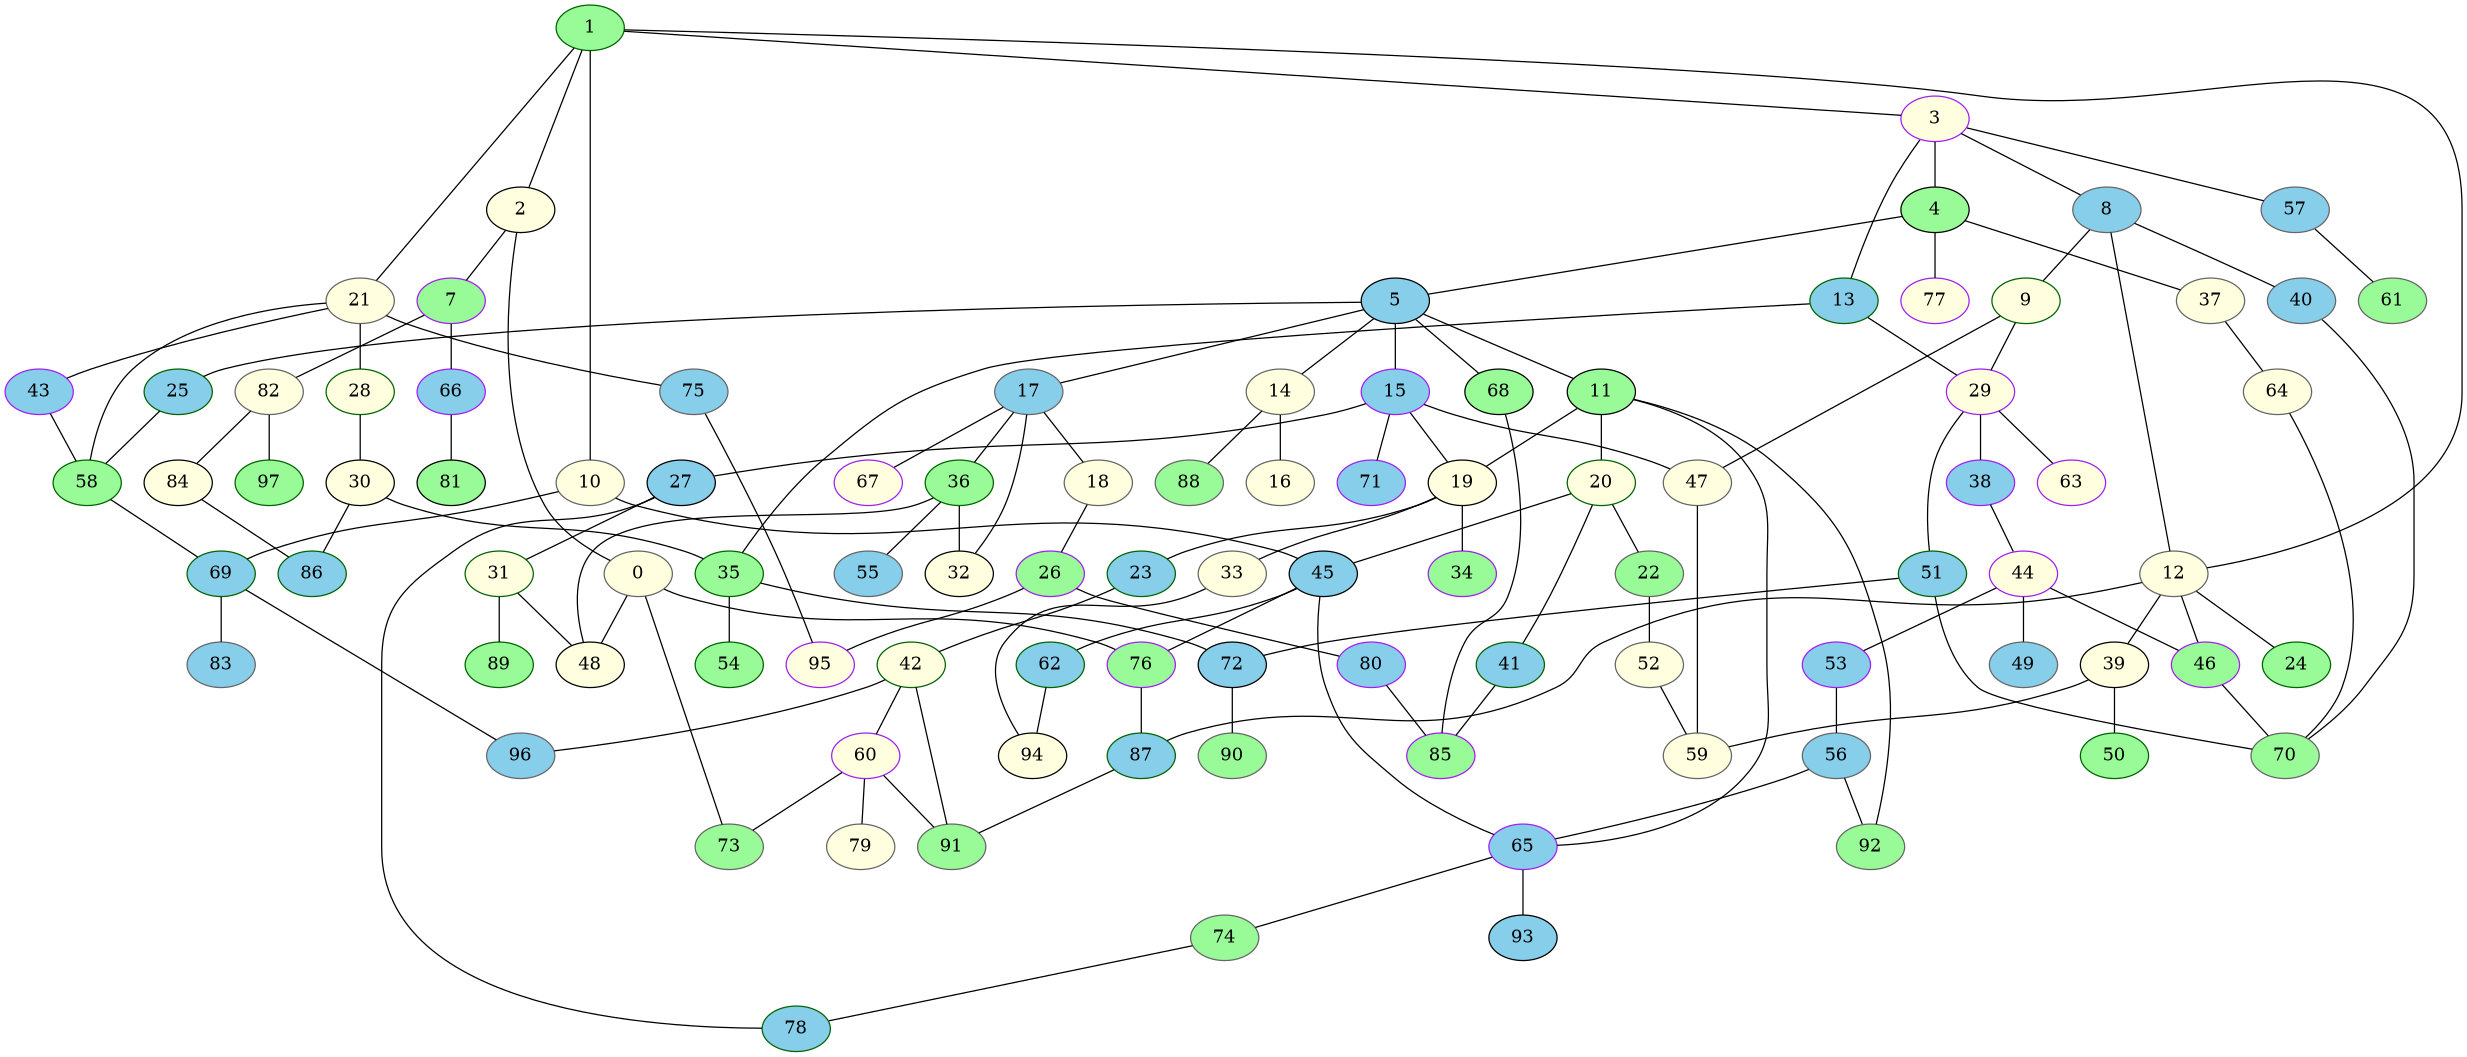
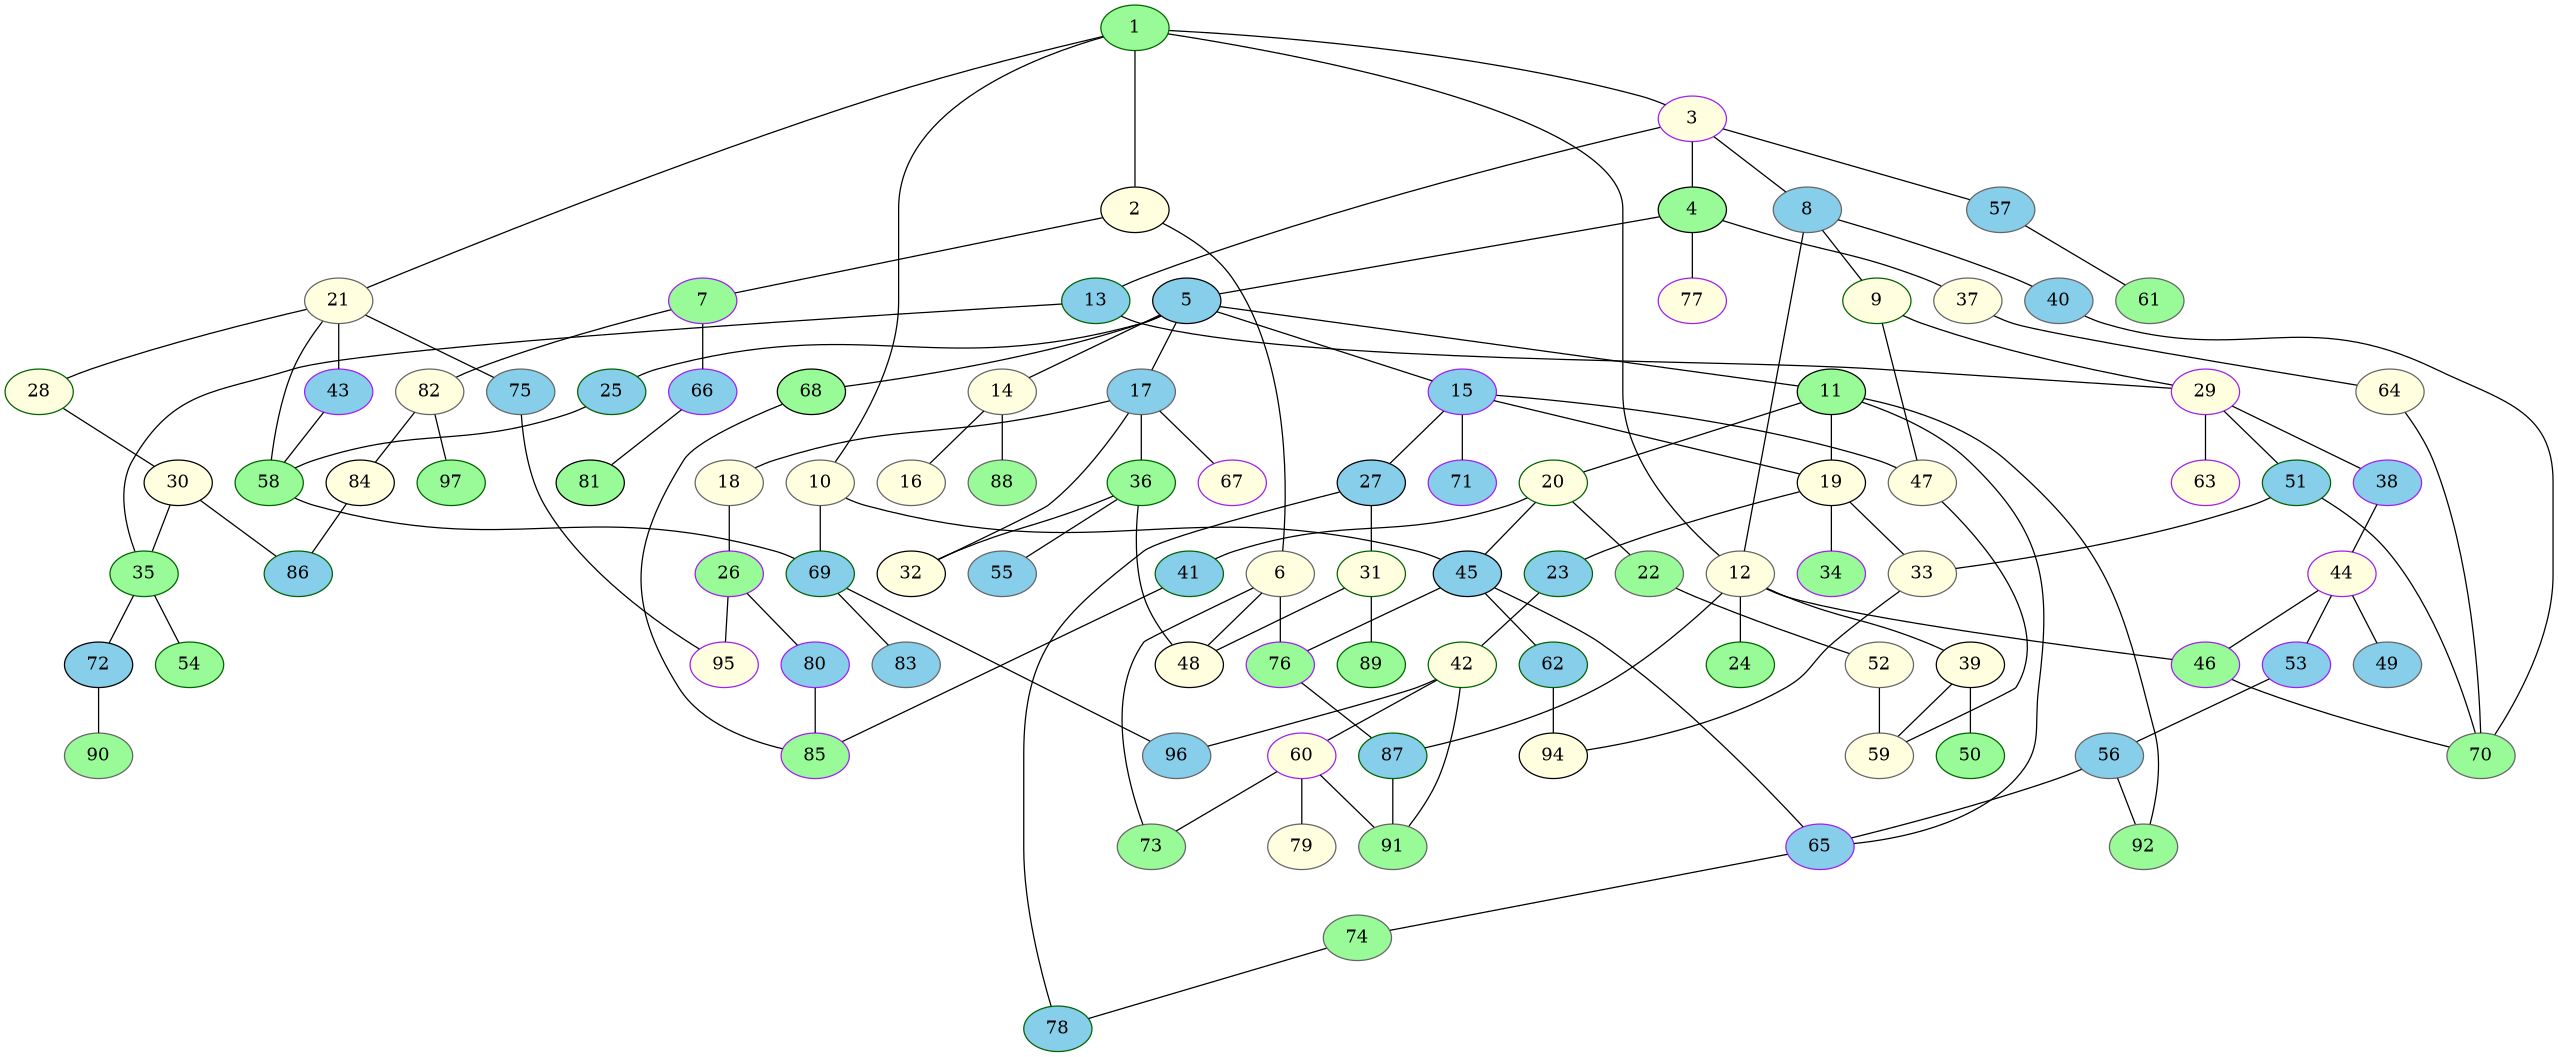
(638, 574) -> (1280, 574)
(1580, 611) -> (2115, 541)
(1523, 938) -> none
